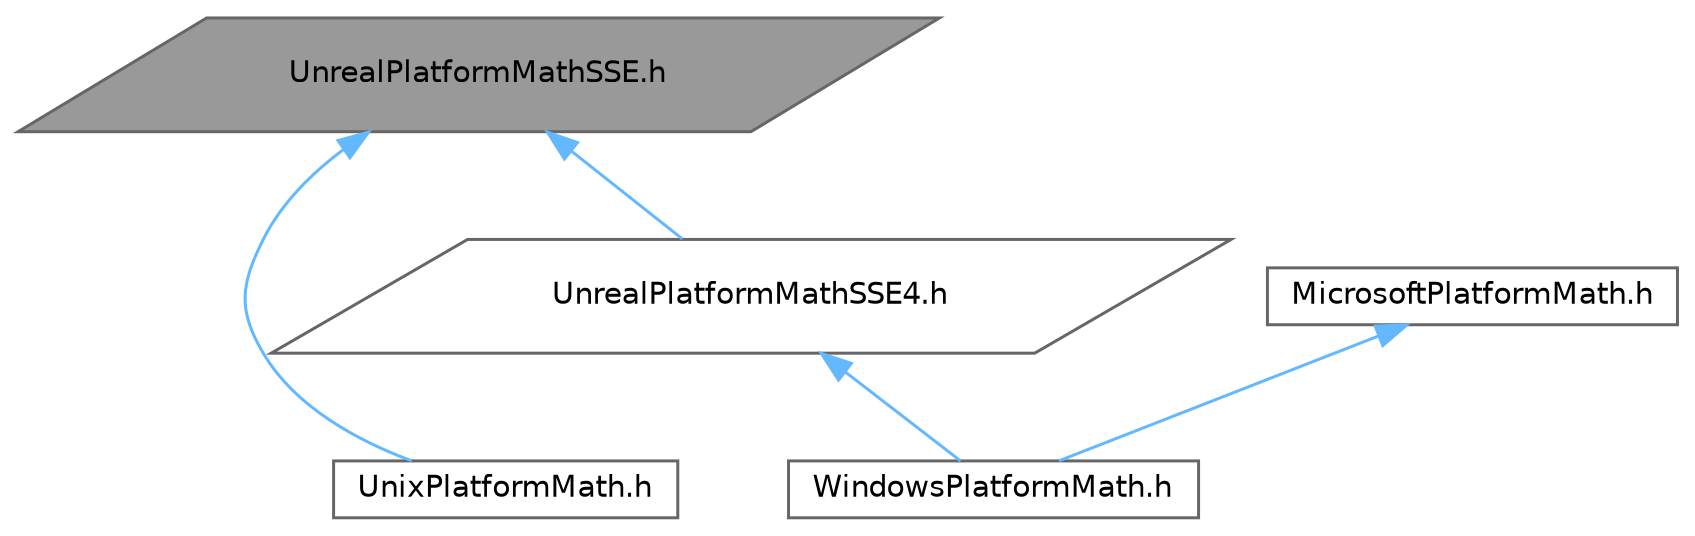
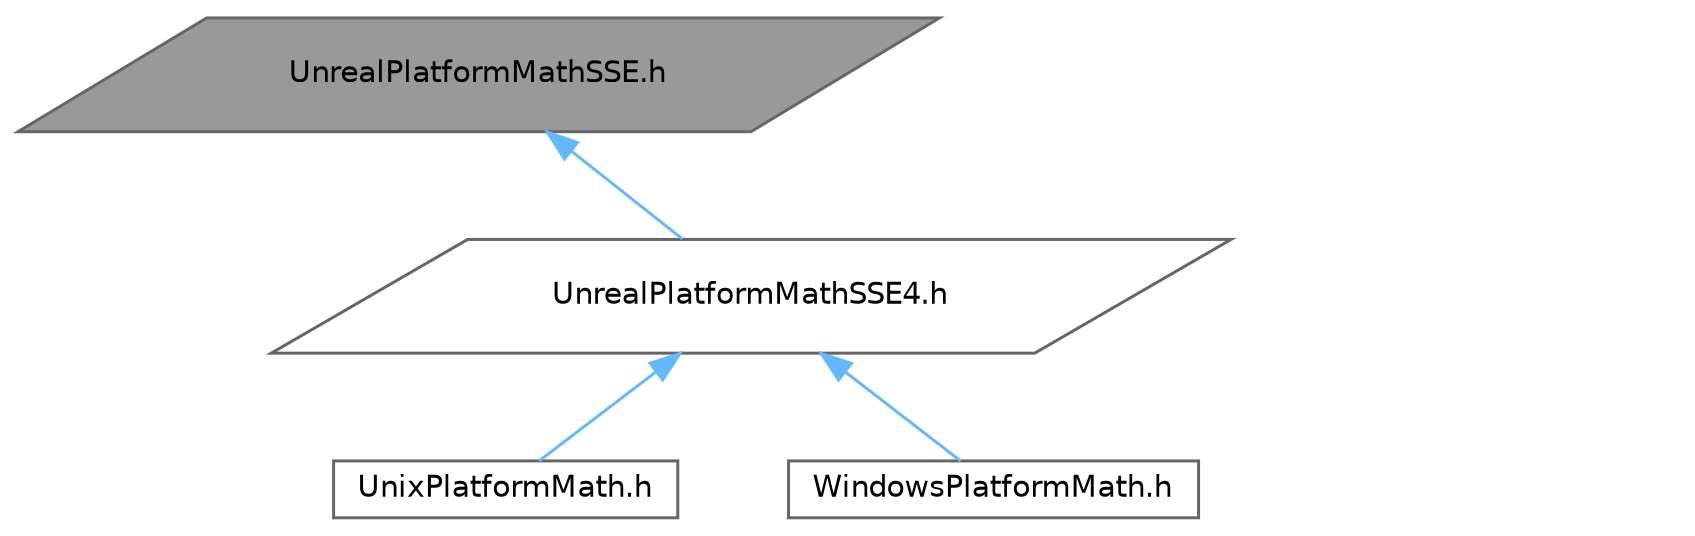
(1472, 296) -> none
(251, 328) -> (597, 417)
